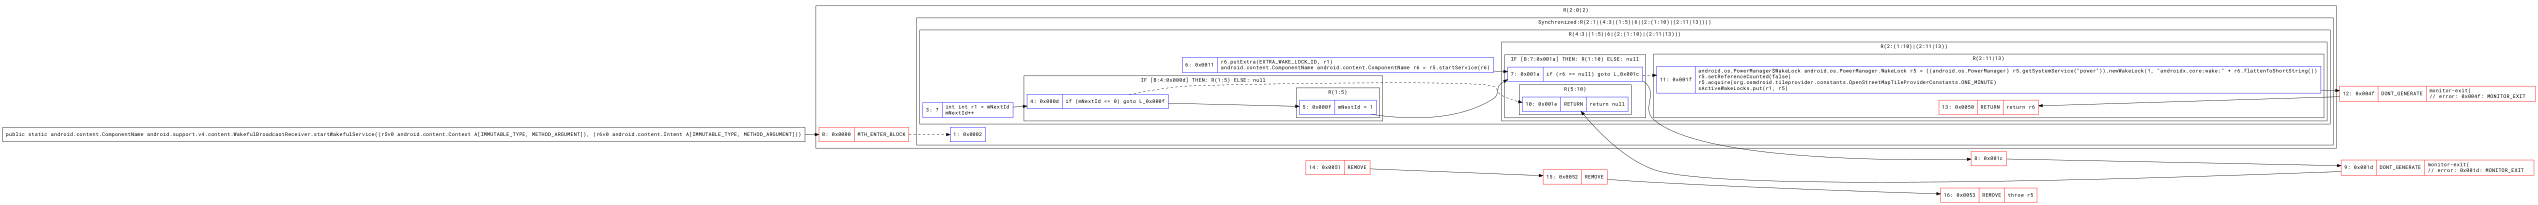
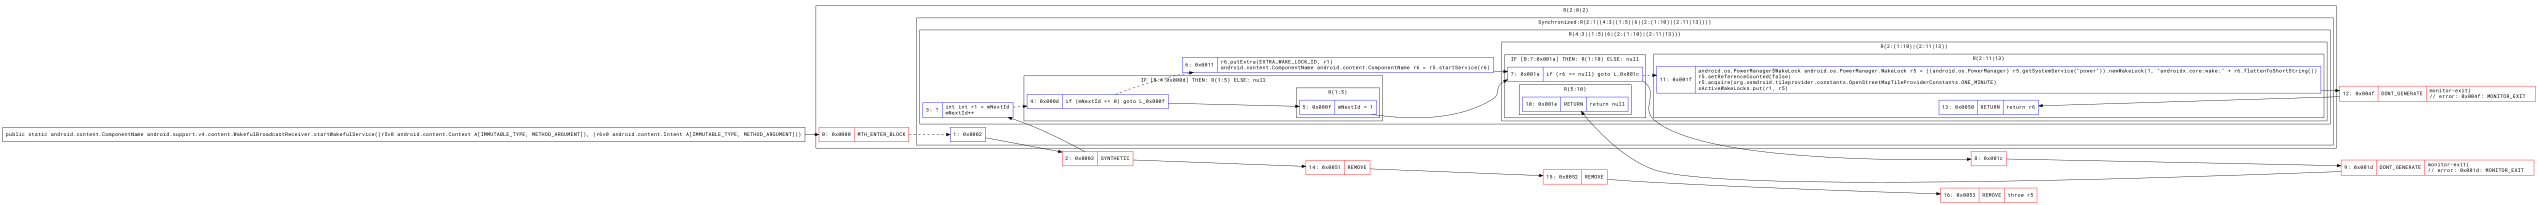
(1326, 83) -> (1152, 82)
(1018, 107) -> (1018, 107)
(1989, 107) -> (1989, 107)
none -> (1098, 159)
